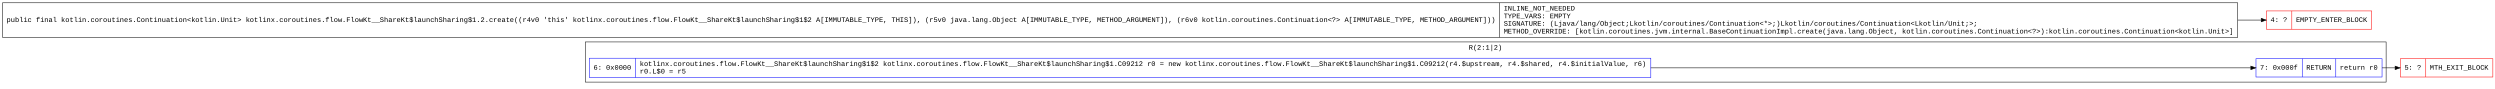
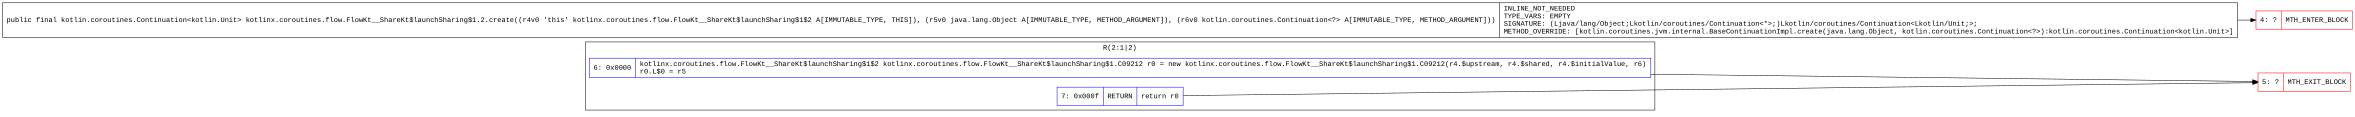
(2332, 20) -> (2317, 20)
(1951, 68) -> (1952, 78)
